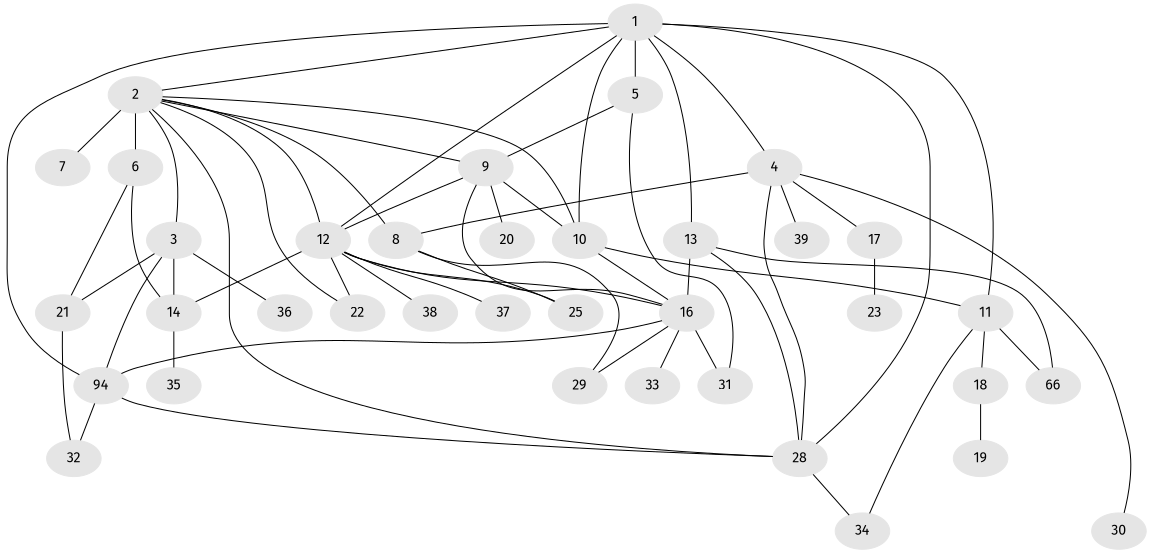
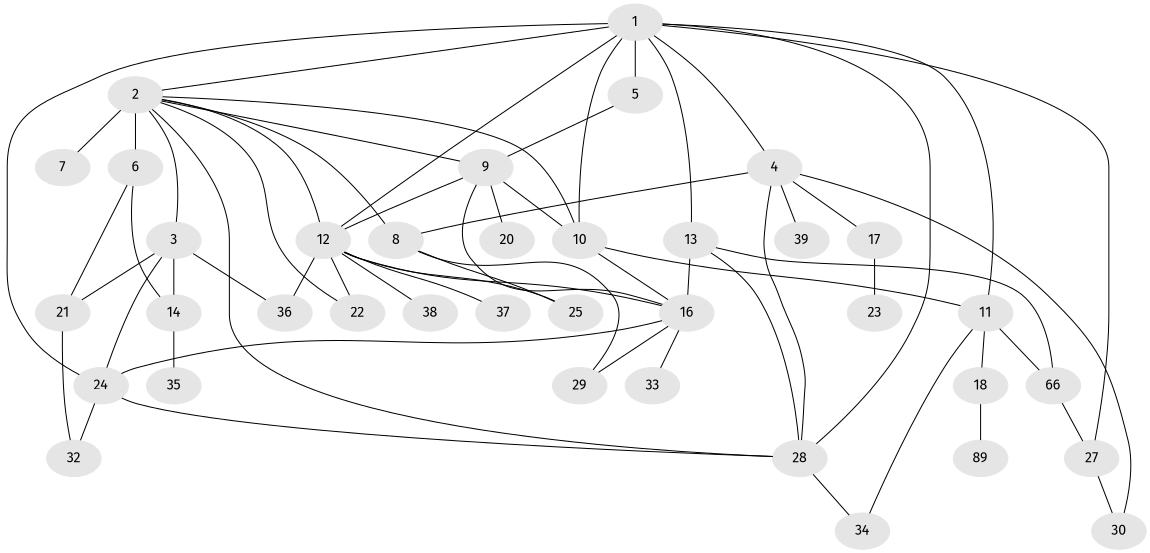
(249, 277) -> (307, 271)
(101, 386) -> (101, 386)
(725, 386) -> none
(981, 458) -> (981, 458)
none -> (1092, 458)
